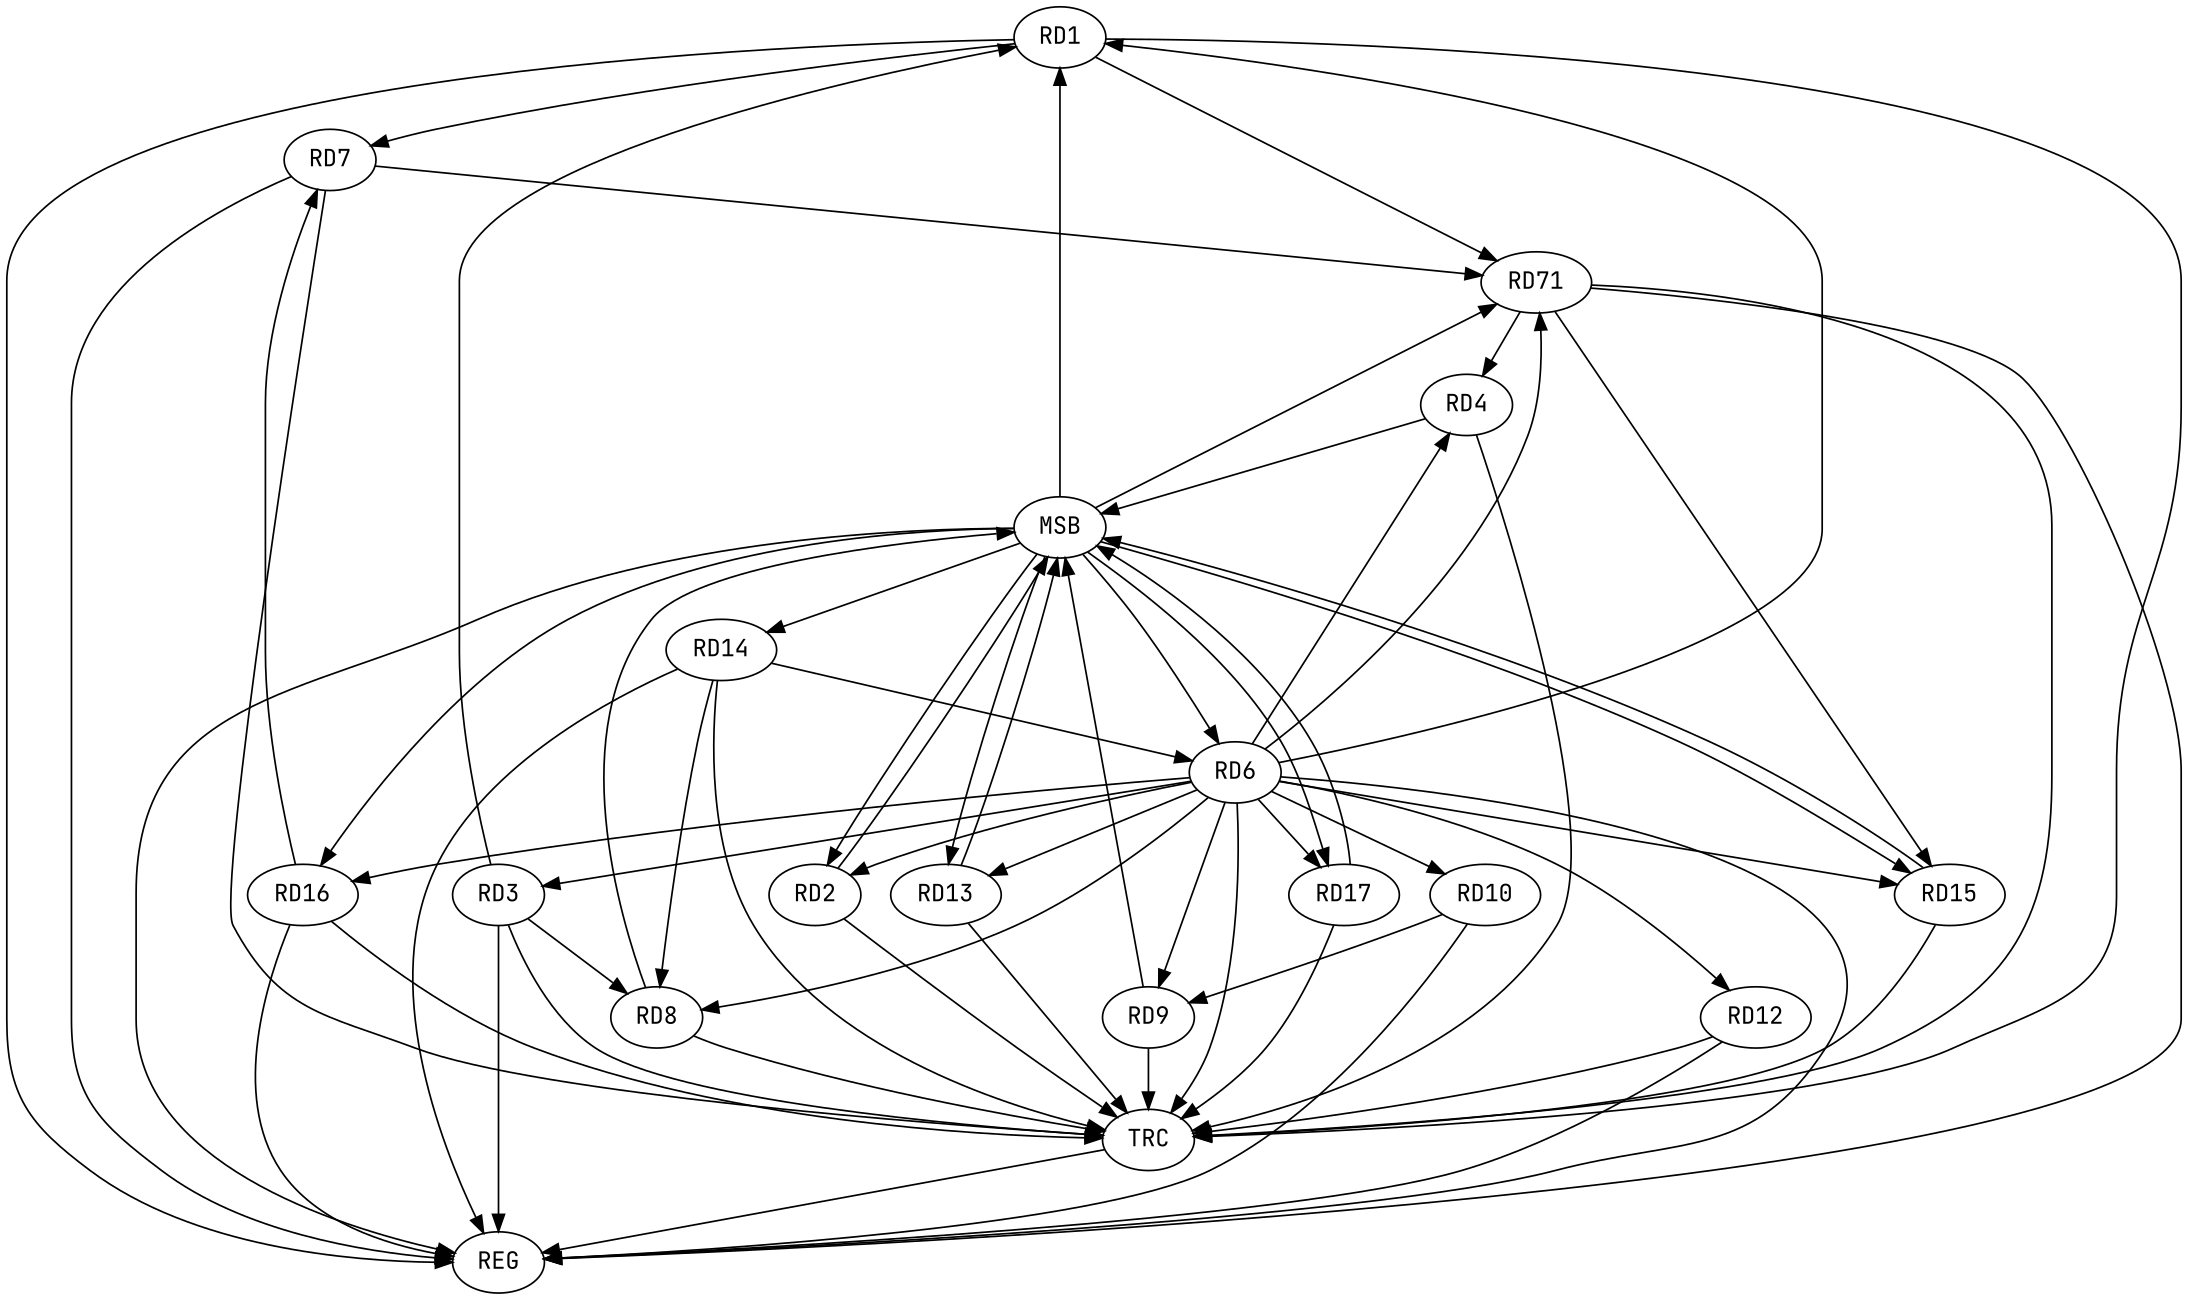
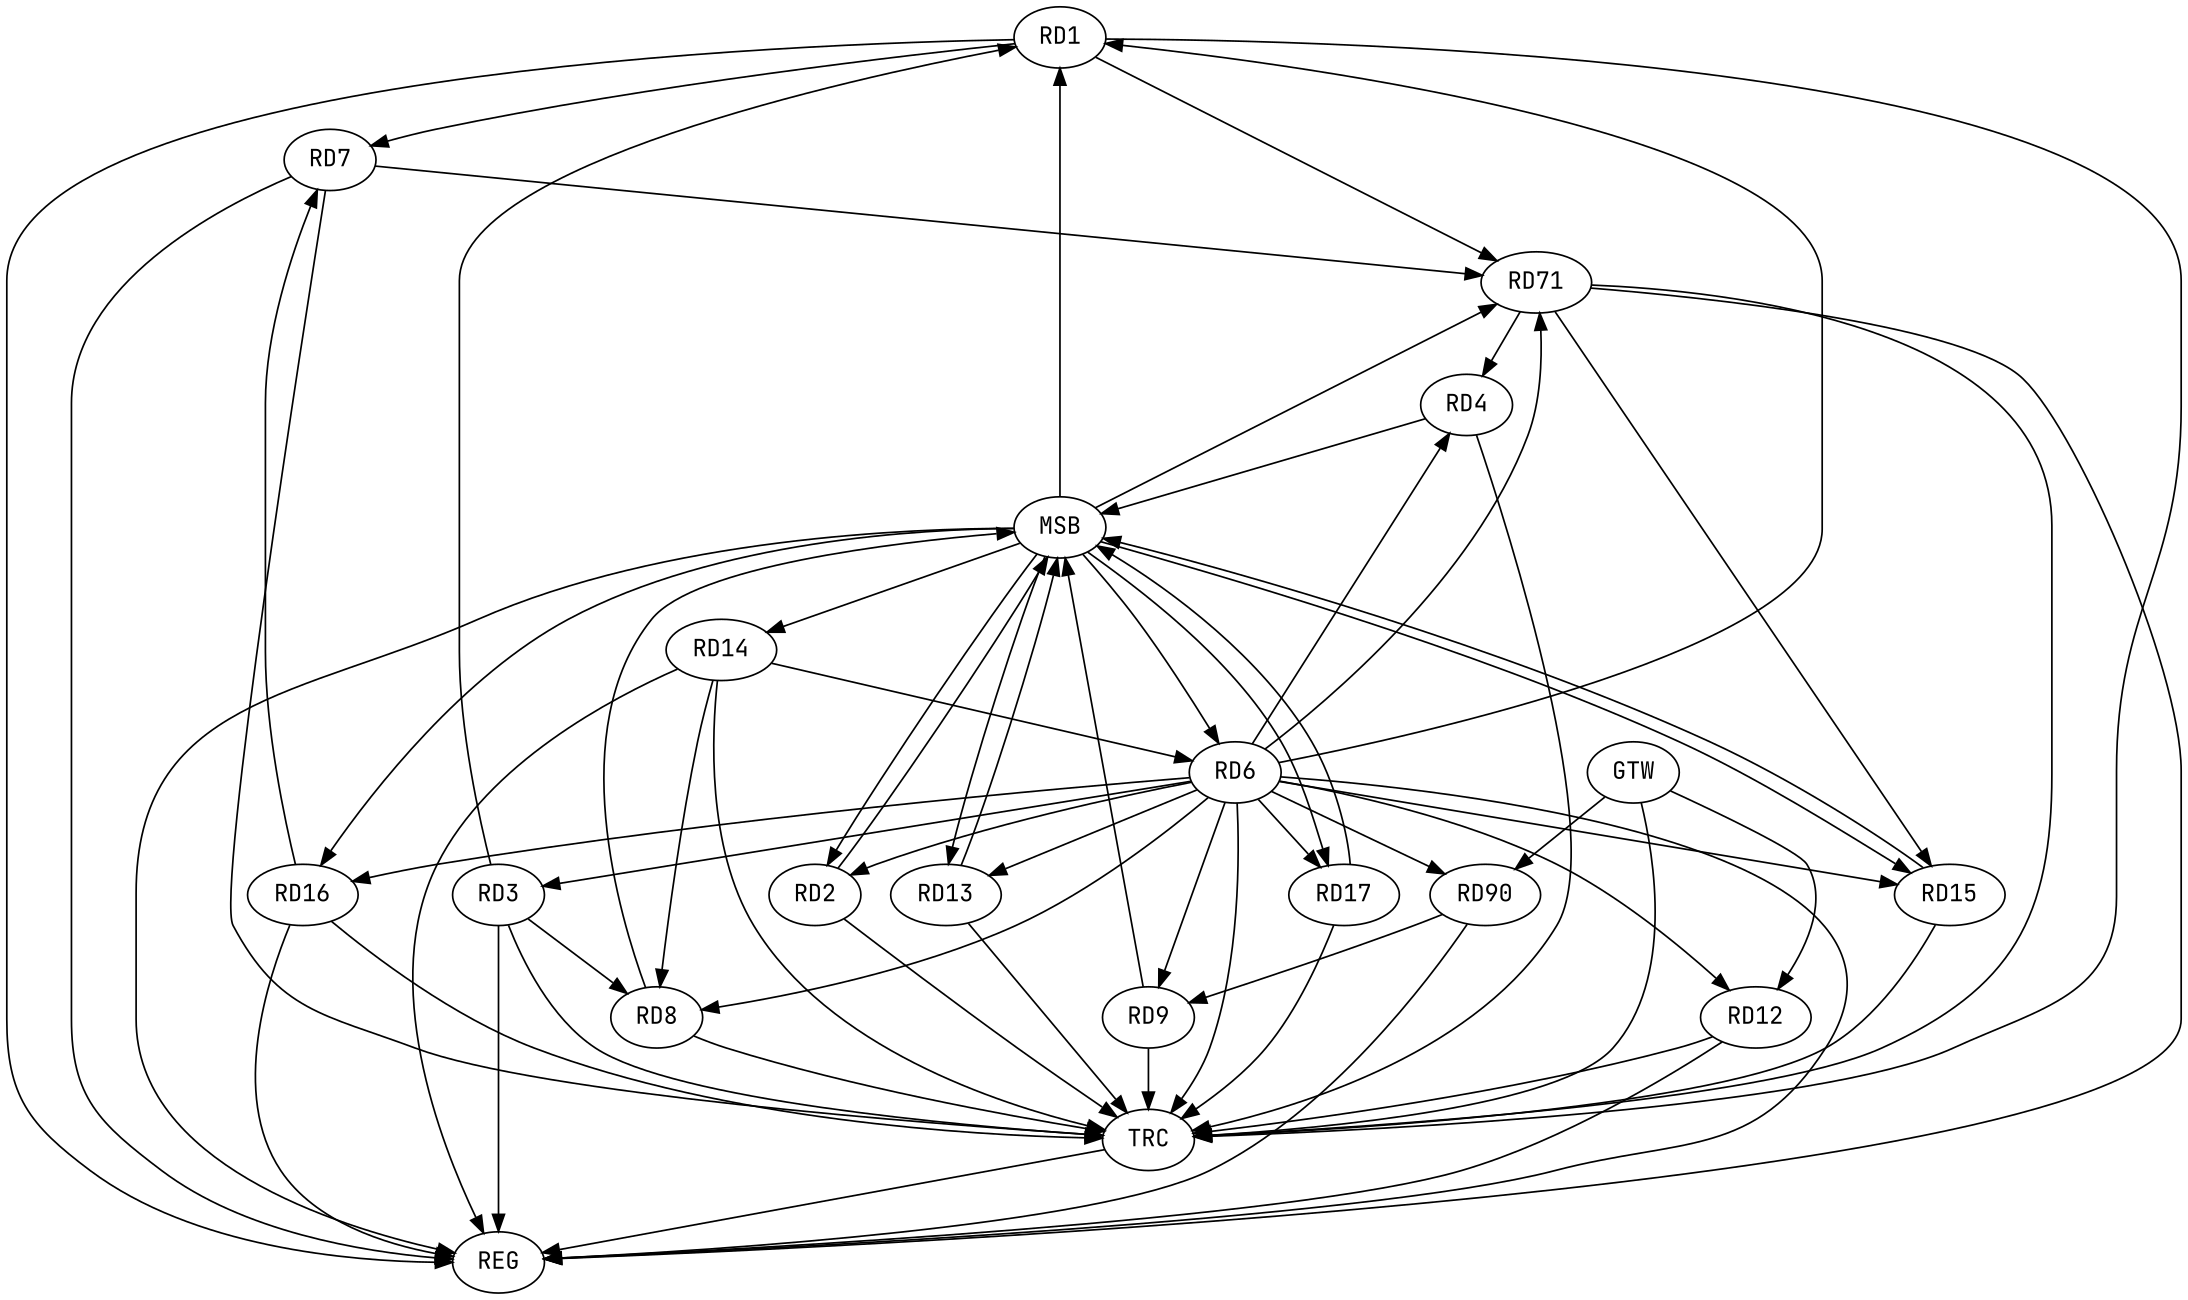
none -> (1633, 772)
(1485, 895) -> (1485, 895)
